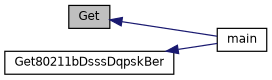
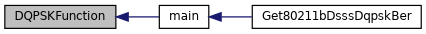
(89, 17) -> (60, 17)
(198, 46) -> (237, 17)
